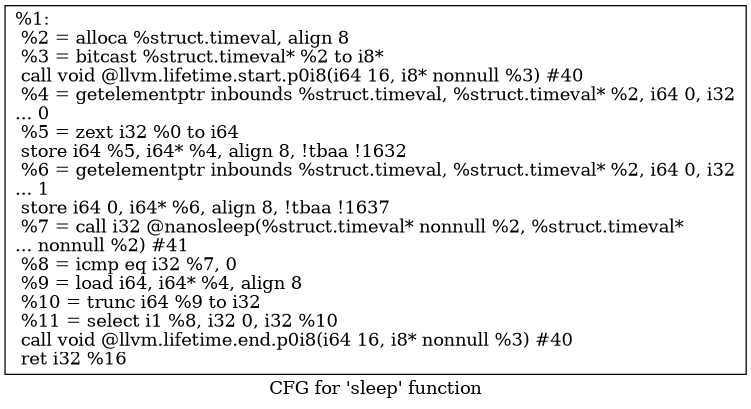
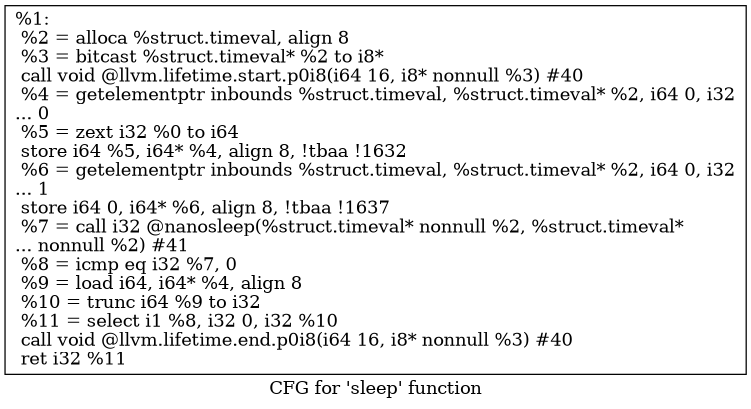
(71, 359) -> (71, 359)
